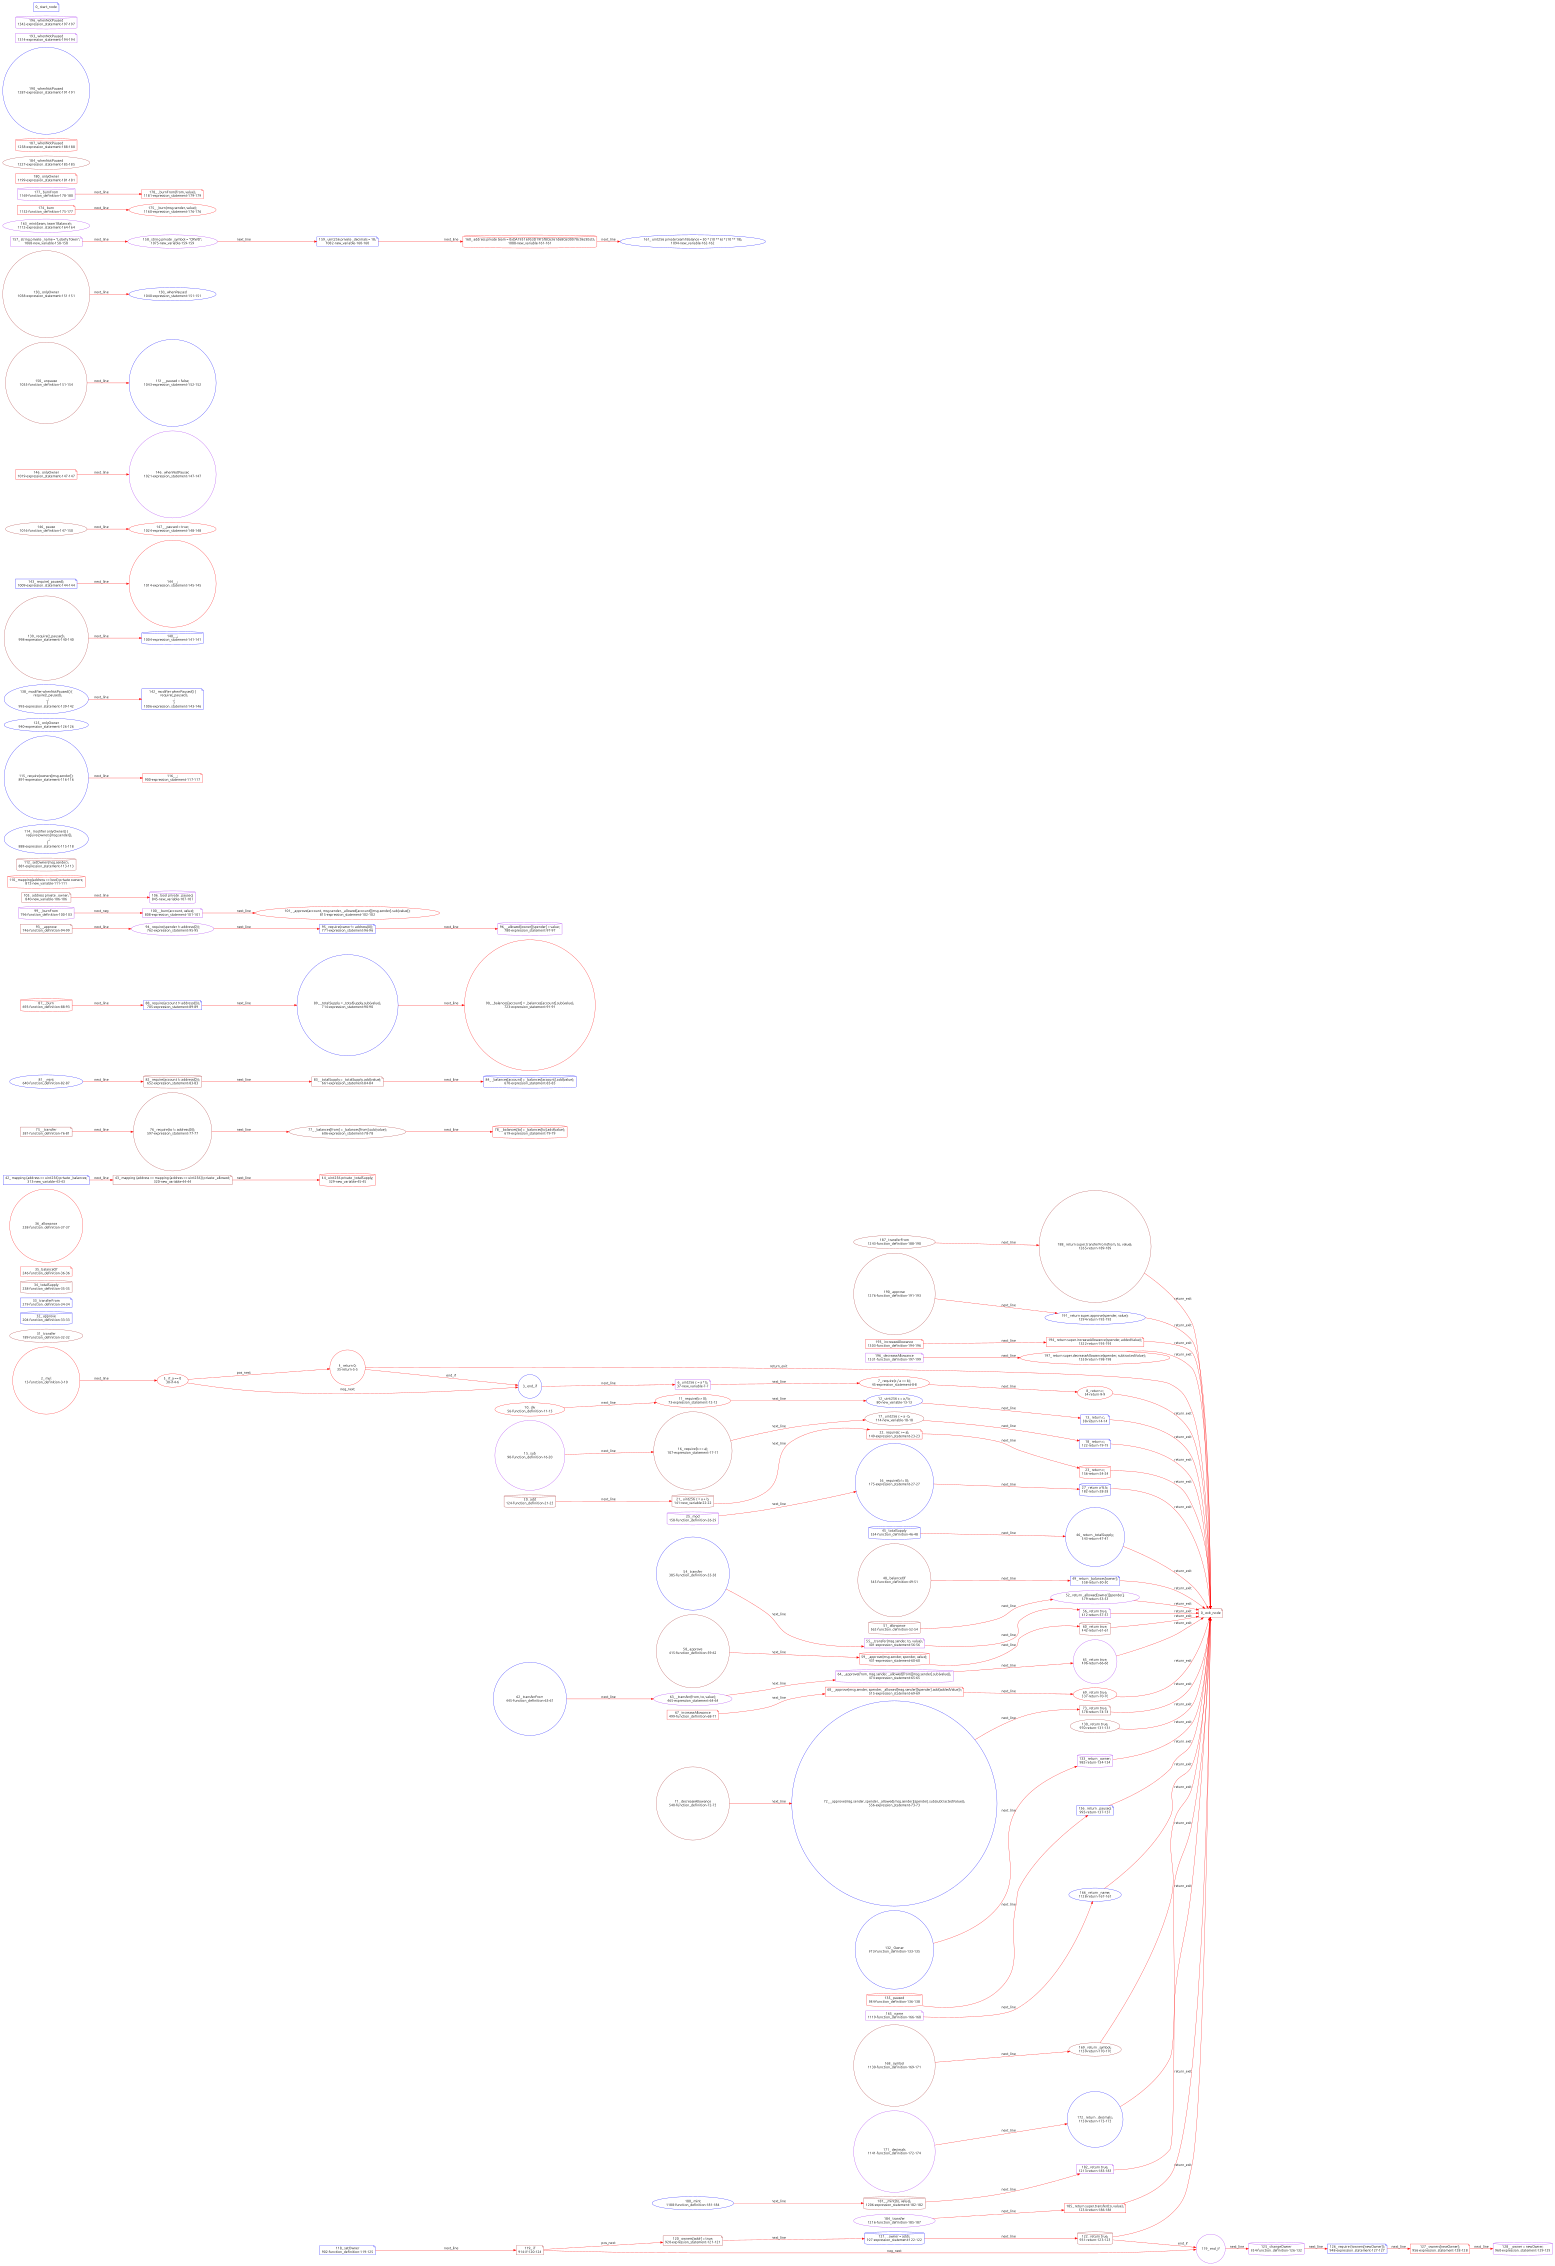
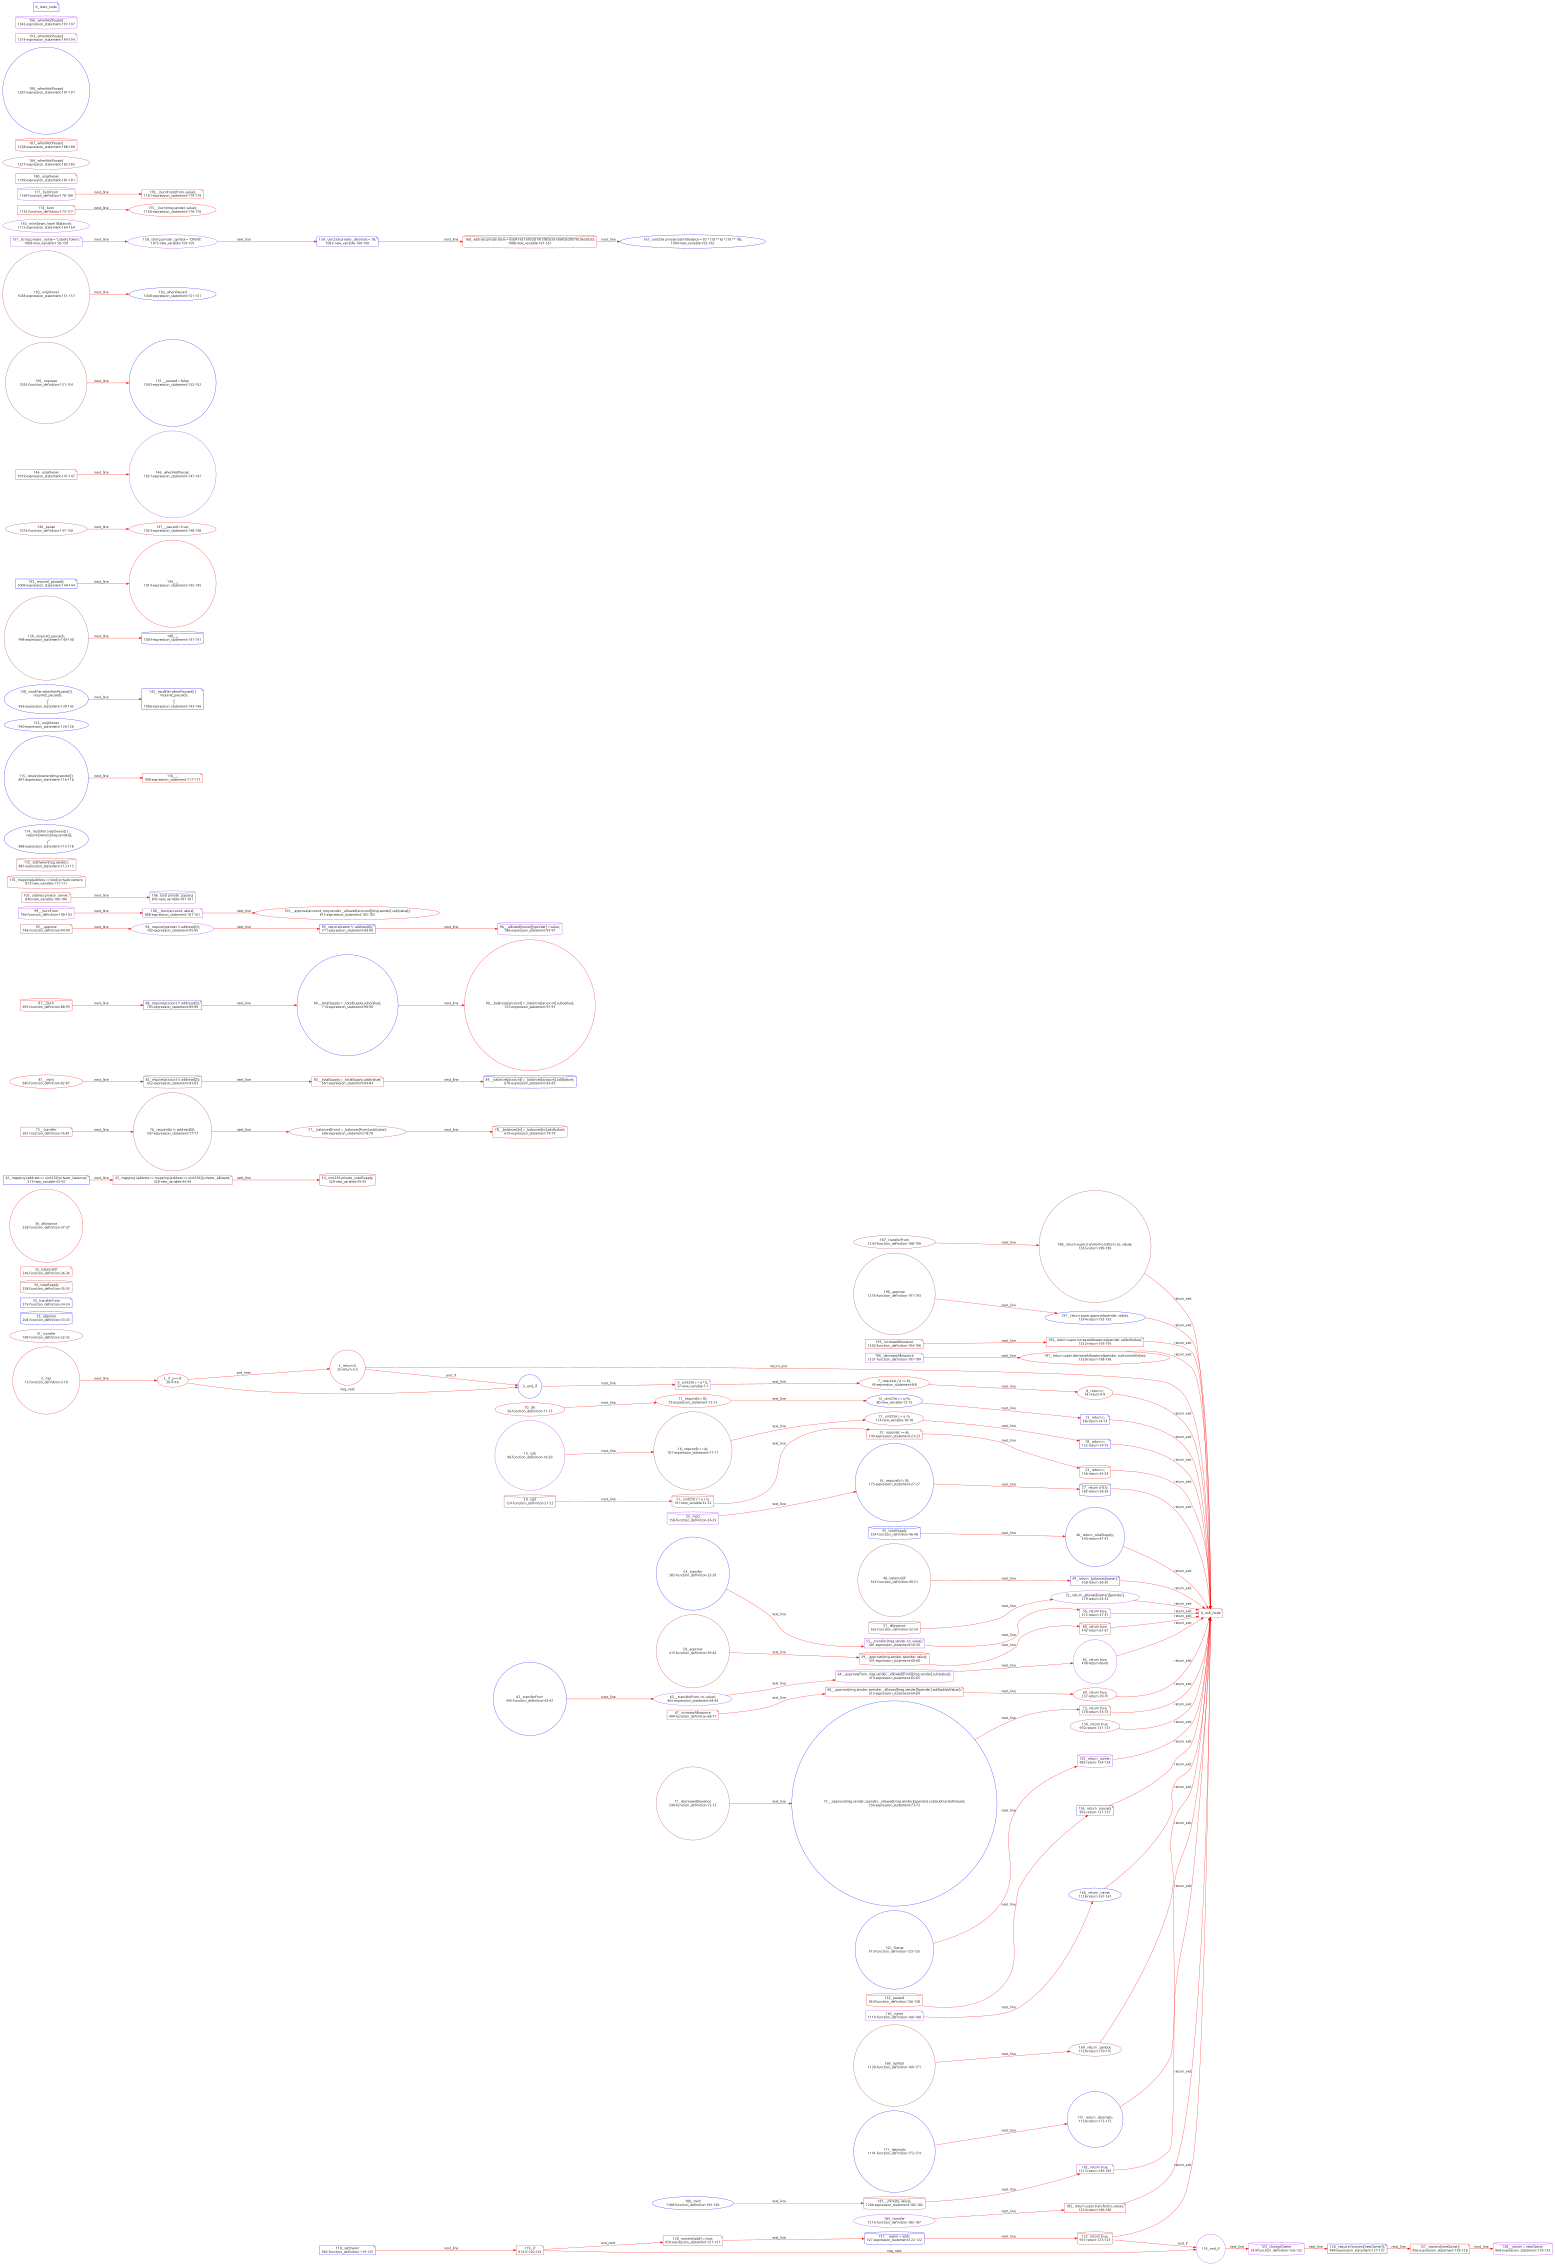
(101, 911) -> (101, 911)
(46, 1082) -> (46, 1082)
(894, 2152) -> (894, 2152)
